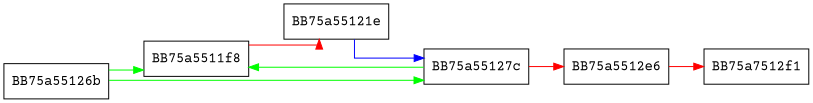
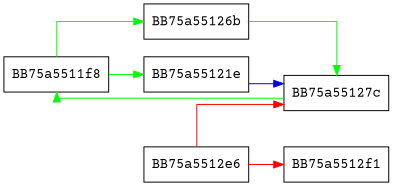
(284, 45) -> (121, 74)
(541, 67) -> (214, 104)
(756, 67) -> (336, 164)
(121, 70) -> (78, 22)
